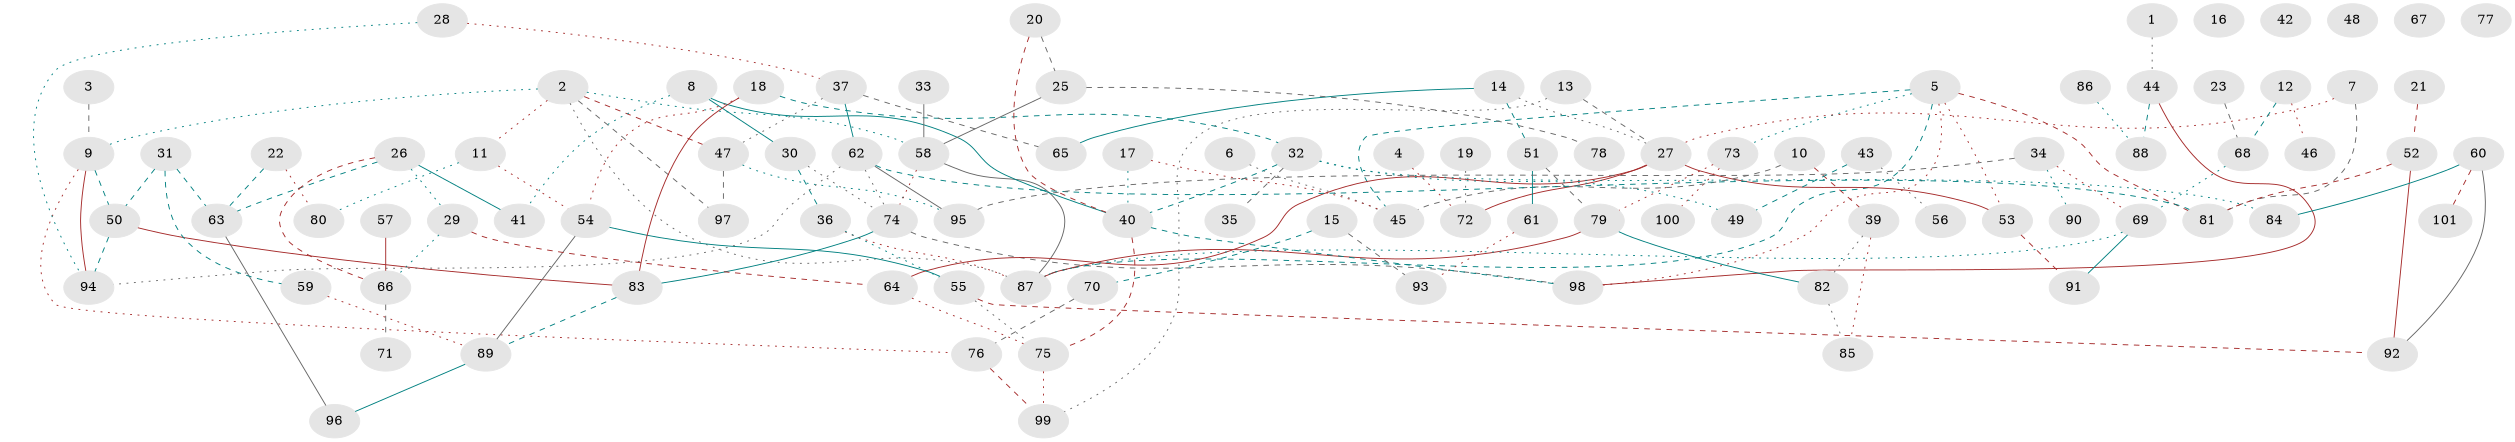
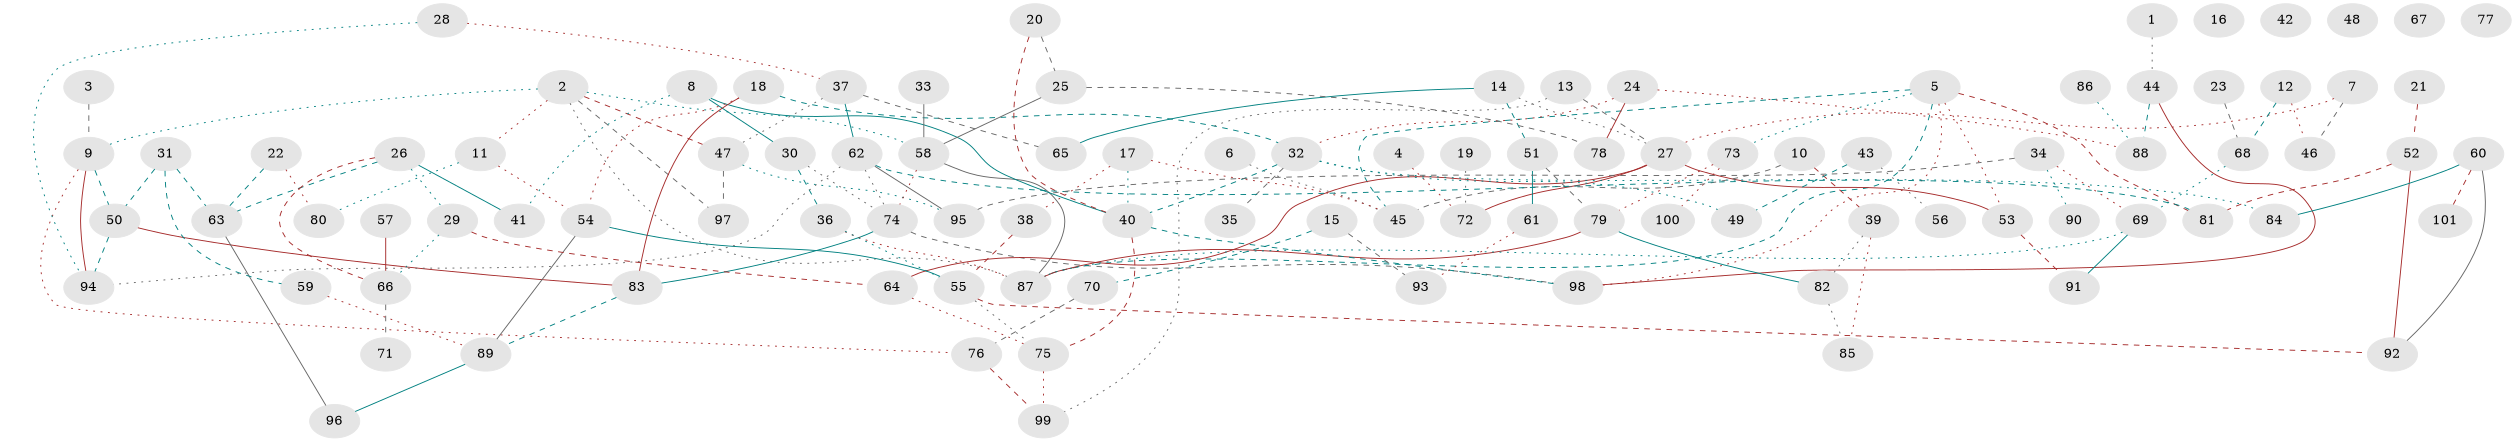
none -> (1633, 87)
(2313, 192) -> (2331, 121)
none -> (1026, 221)
